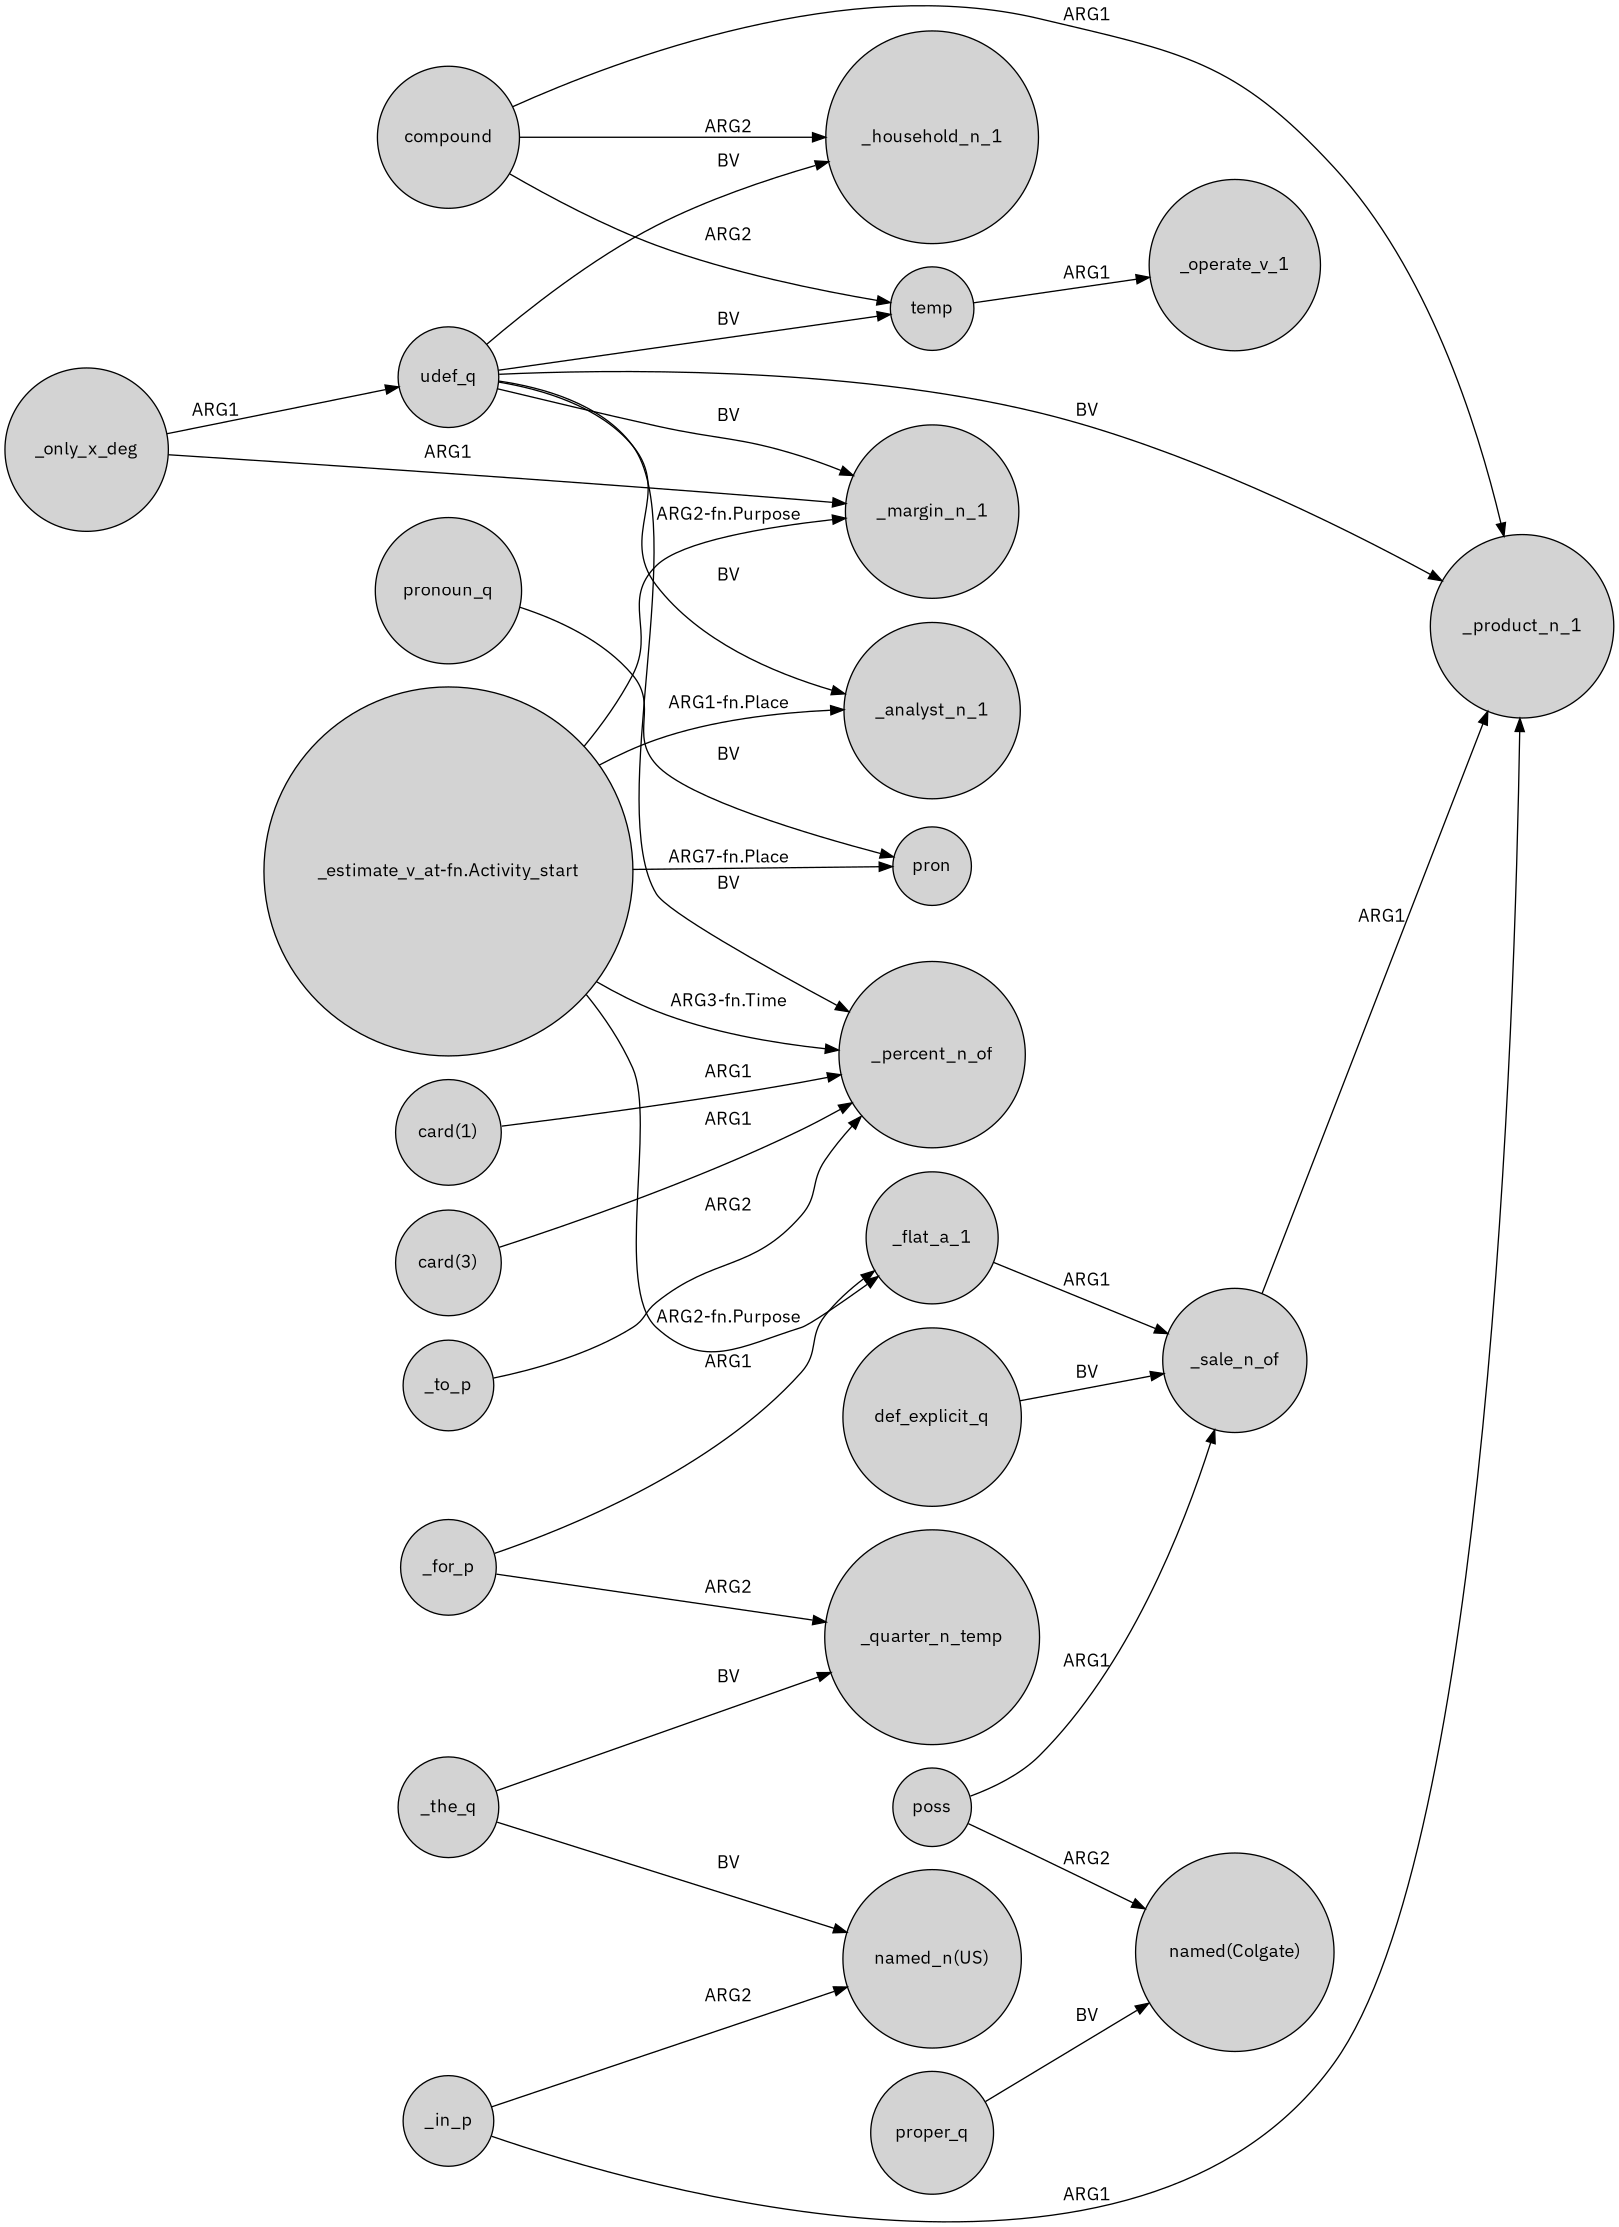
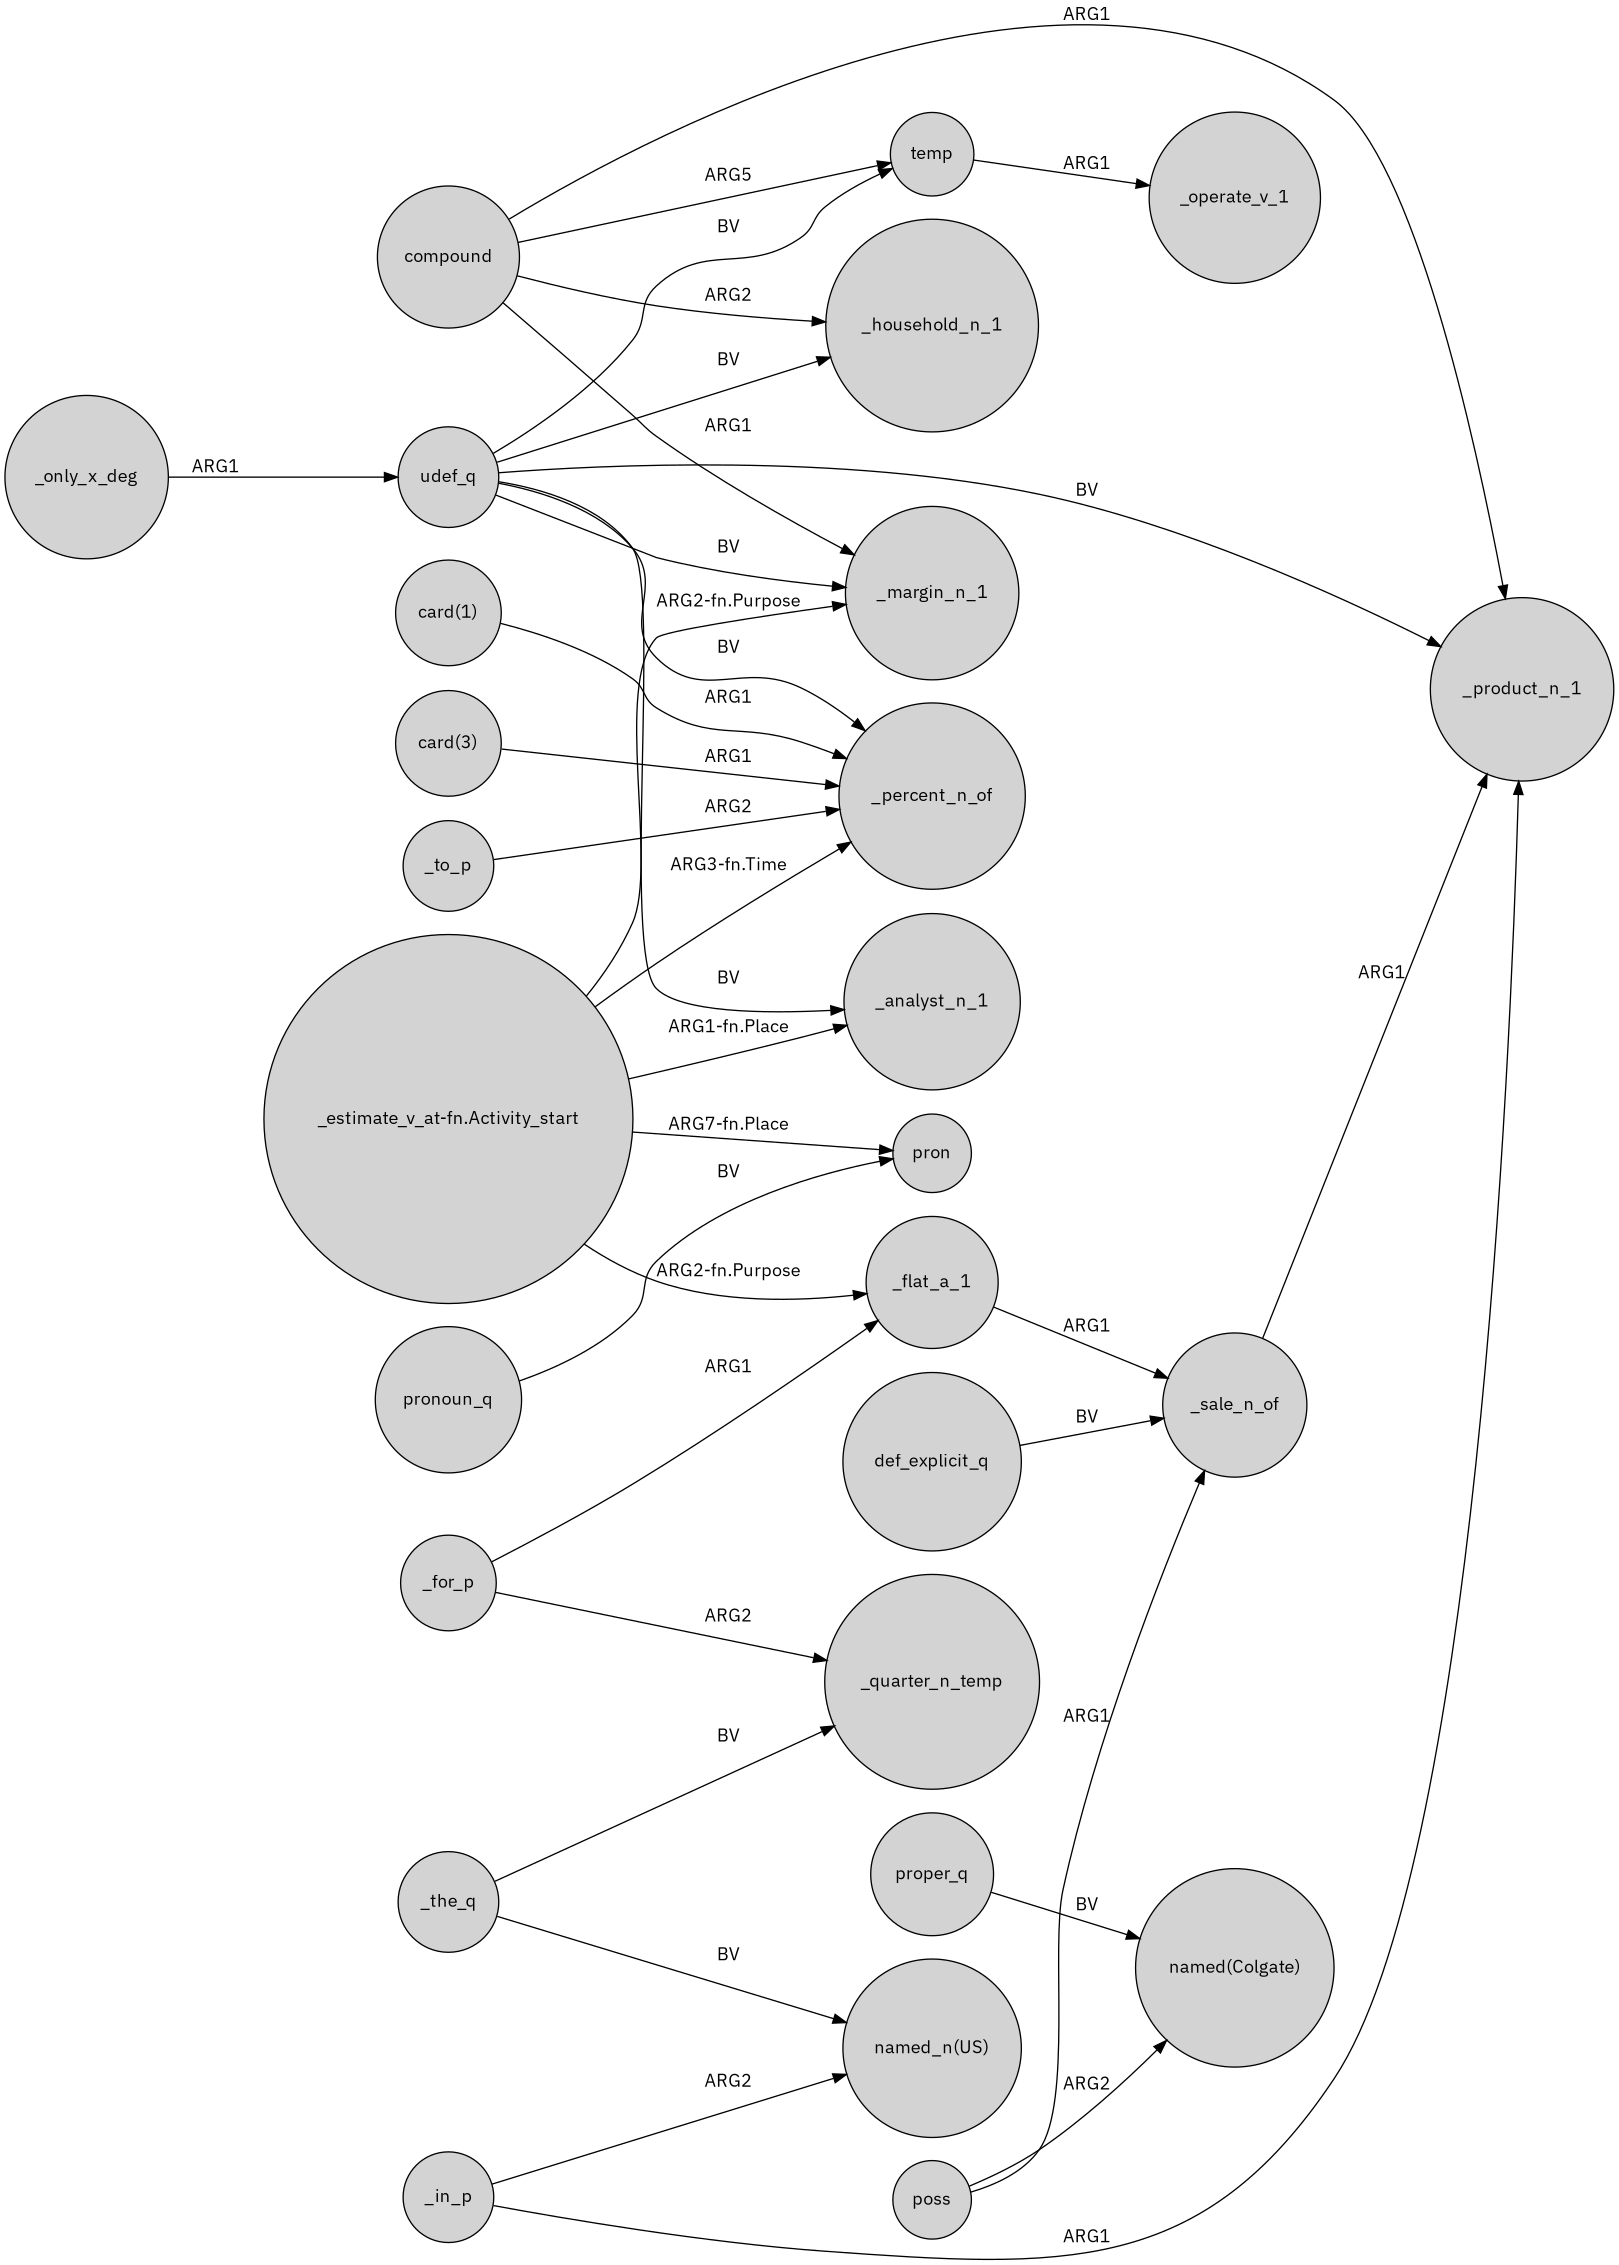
(729, 236) -> (729, 176)
(501, 477) -> (662, 440)
